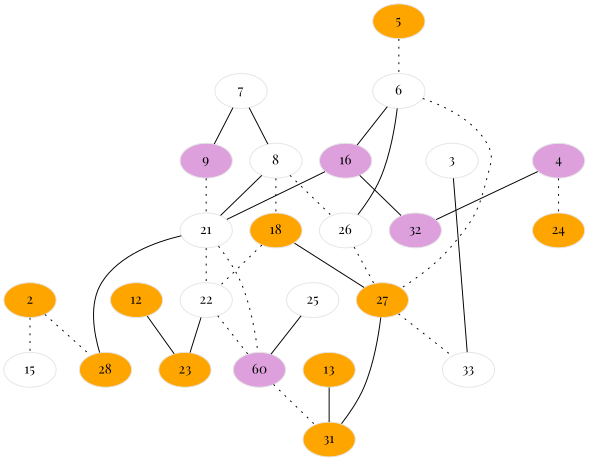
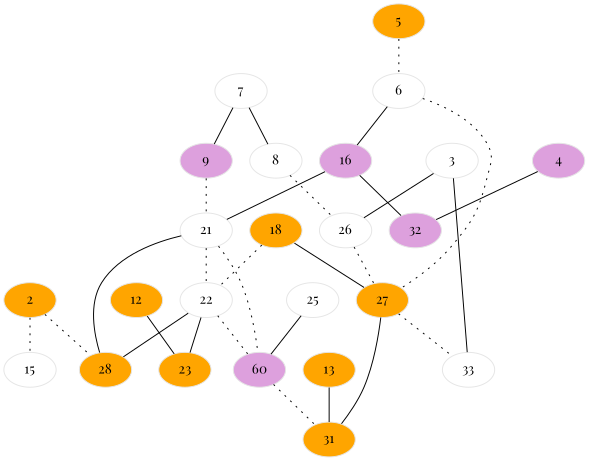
(385, 165) -> (399, 196)
(276, 189) -> none
(241, 195) -> none
(559, 230) -> none
none -> (154, 336)
